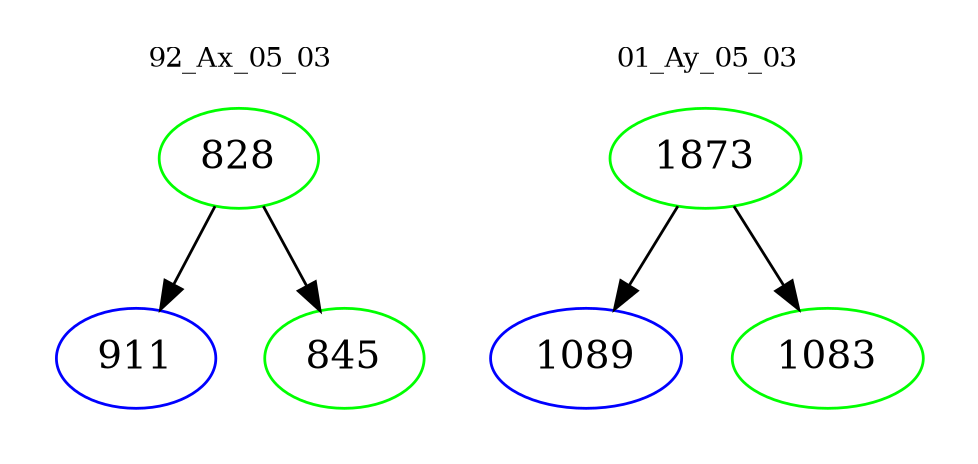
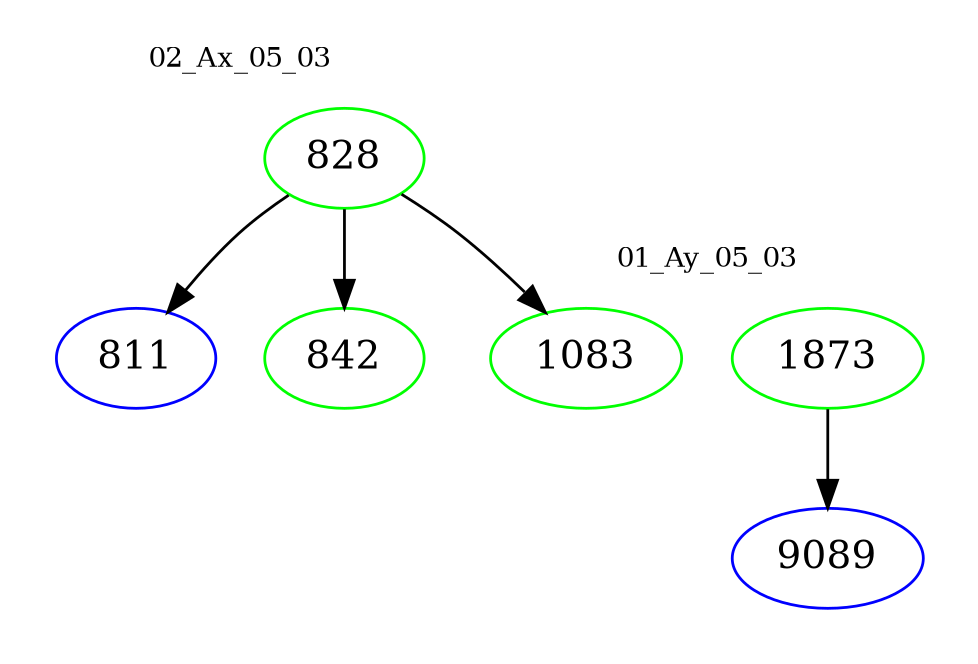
(240, 60) -> (240, 60)
(759, 246) -> (487, 257)
(136, 358) -> (136, 358)
(344, 358) -> (344, 358)
(586, 358) -> (828, 558)
